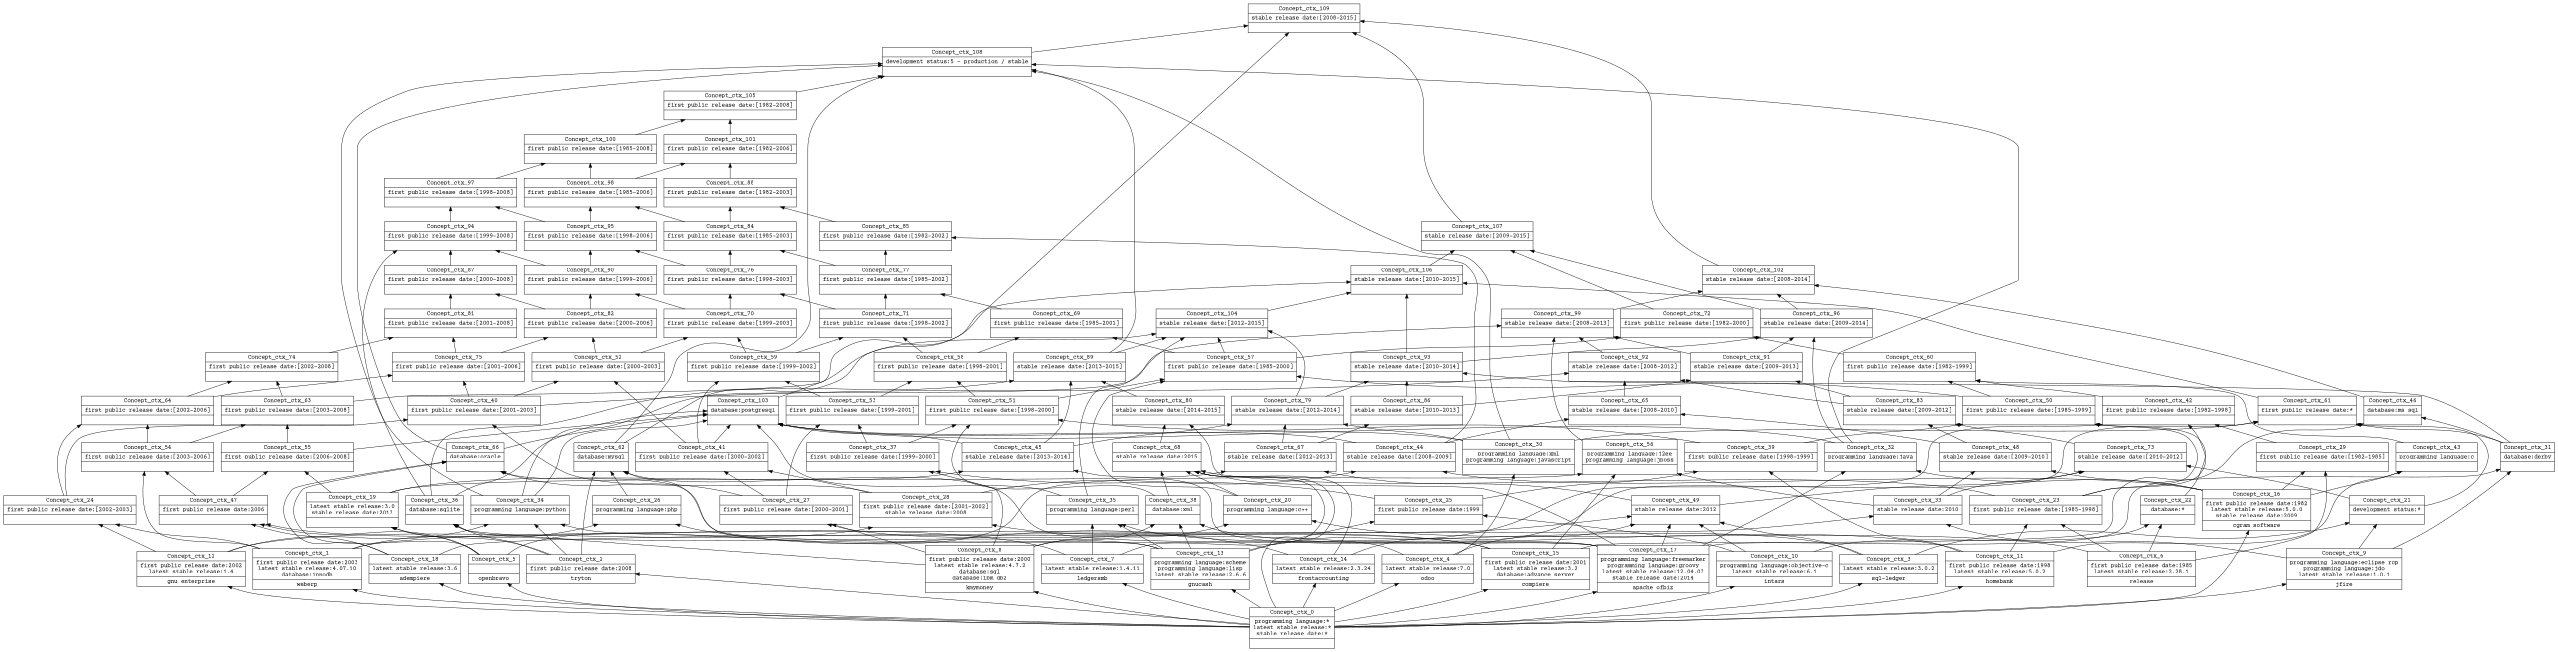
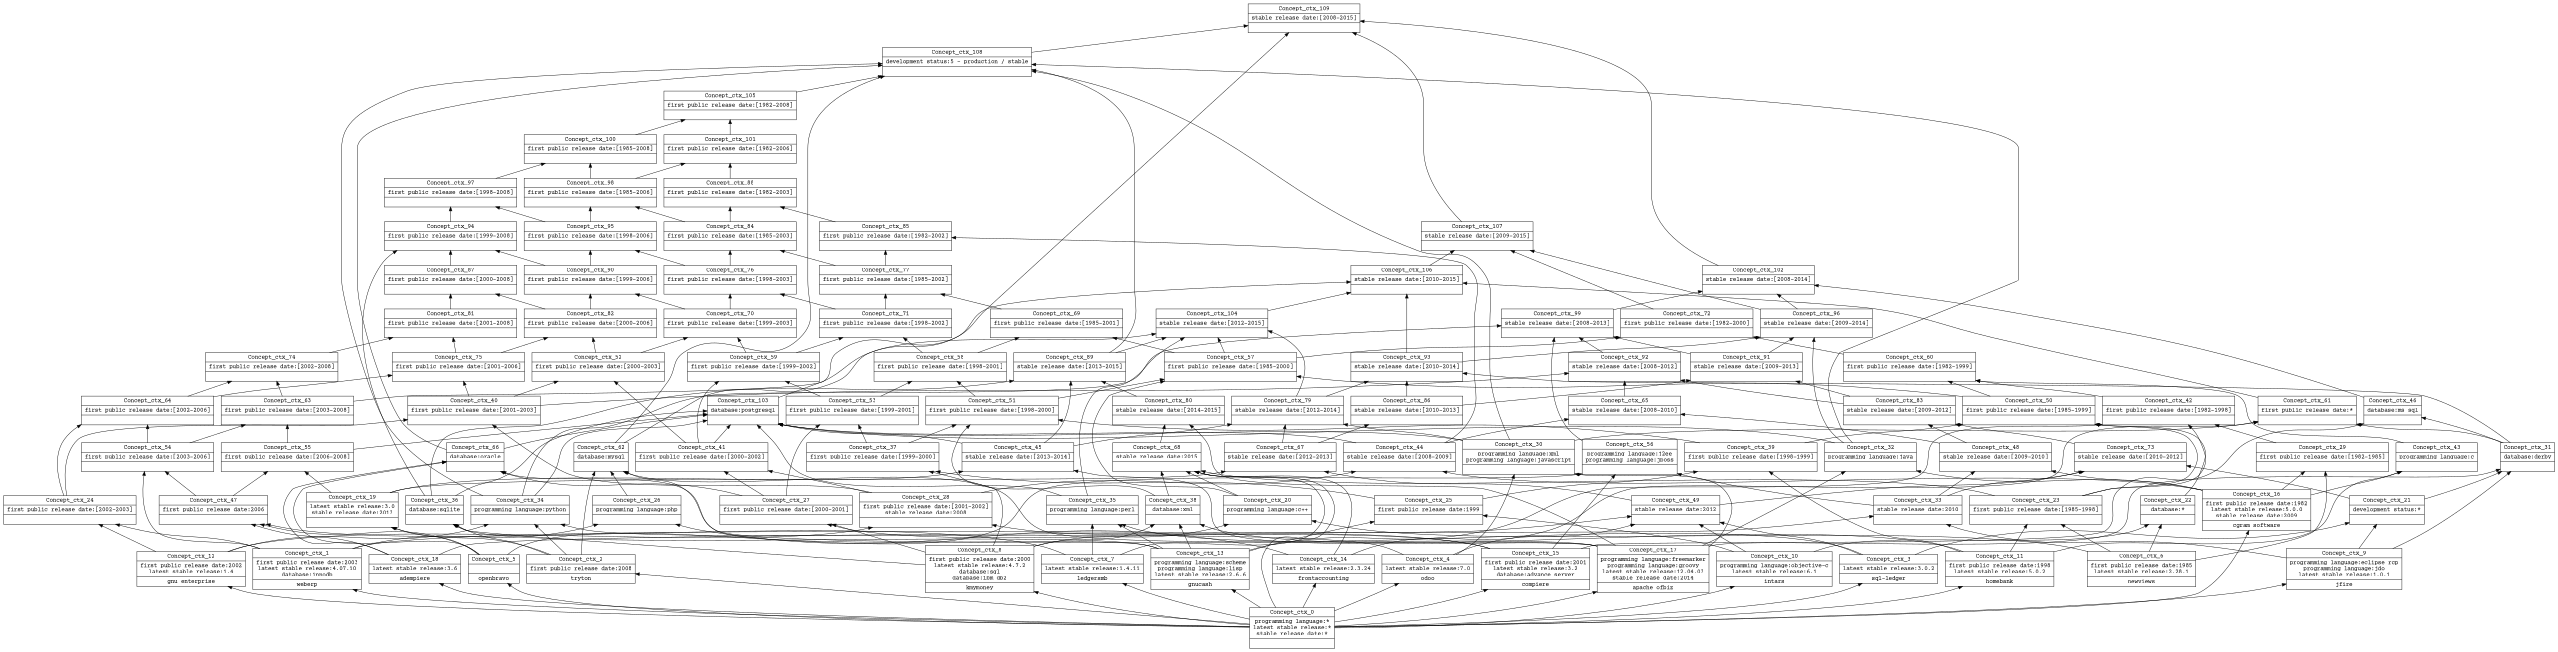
(2482, 441) -> (2462, 487)
(1664, 539) -> (1659, 475)
(2141, 582) -> (2141, 582)
